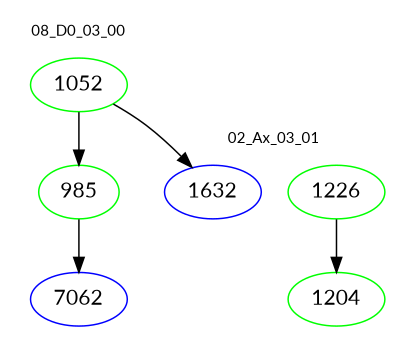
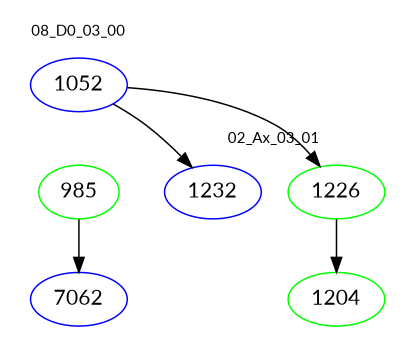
(79, 85) -> (79, 85)
(79, 131) -> (226, 105)
(213, 192) -> (213, 192)
